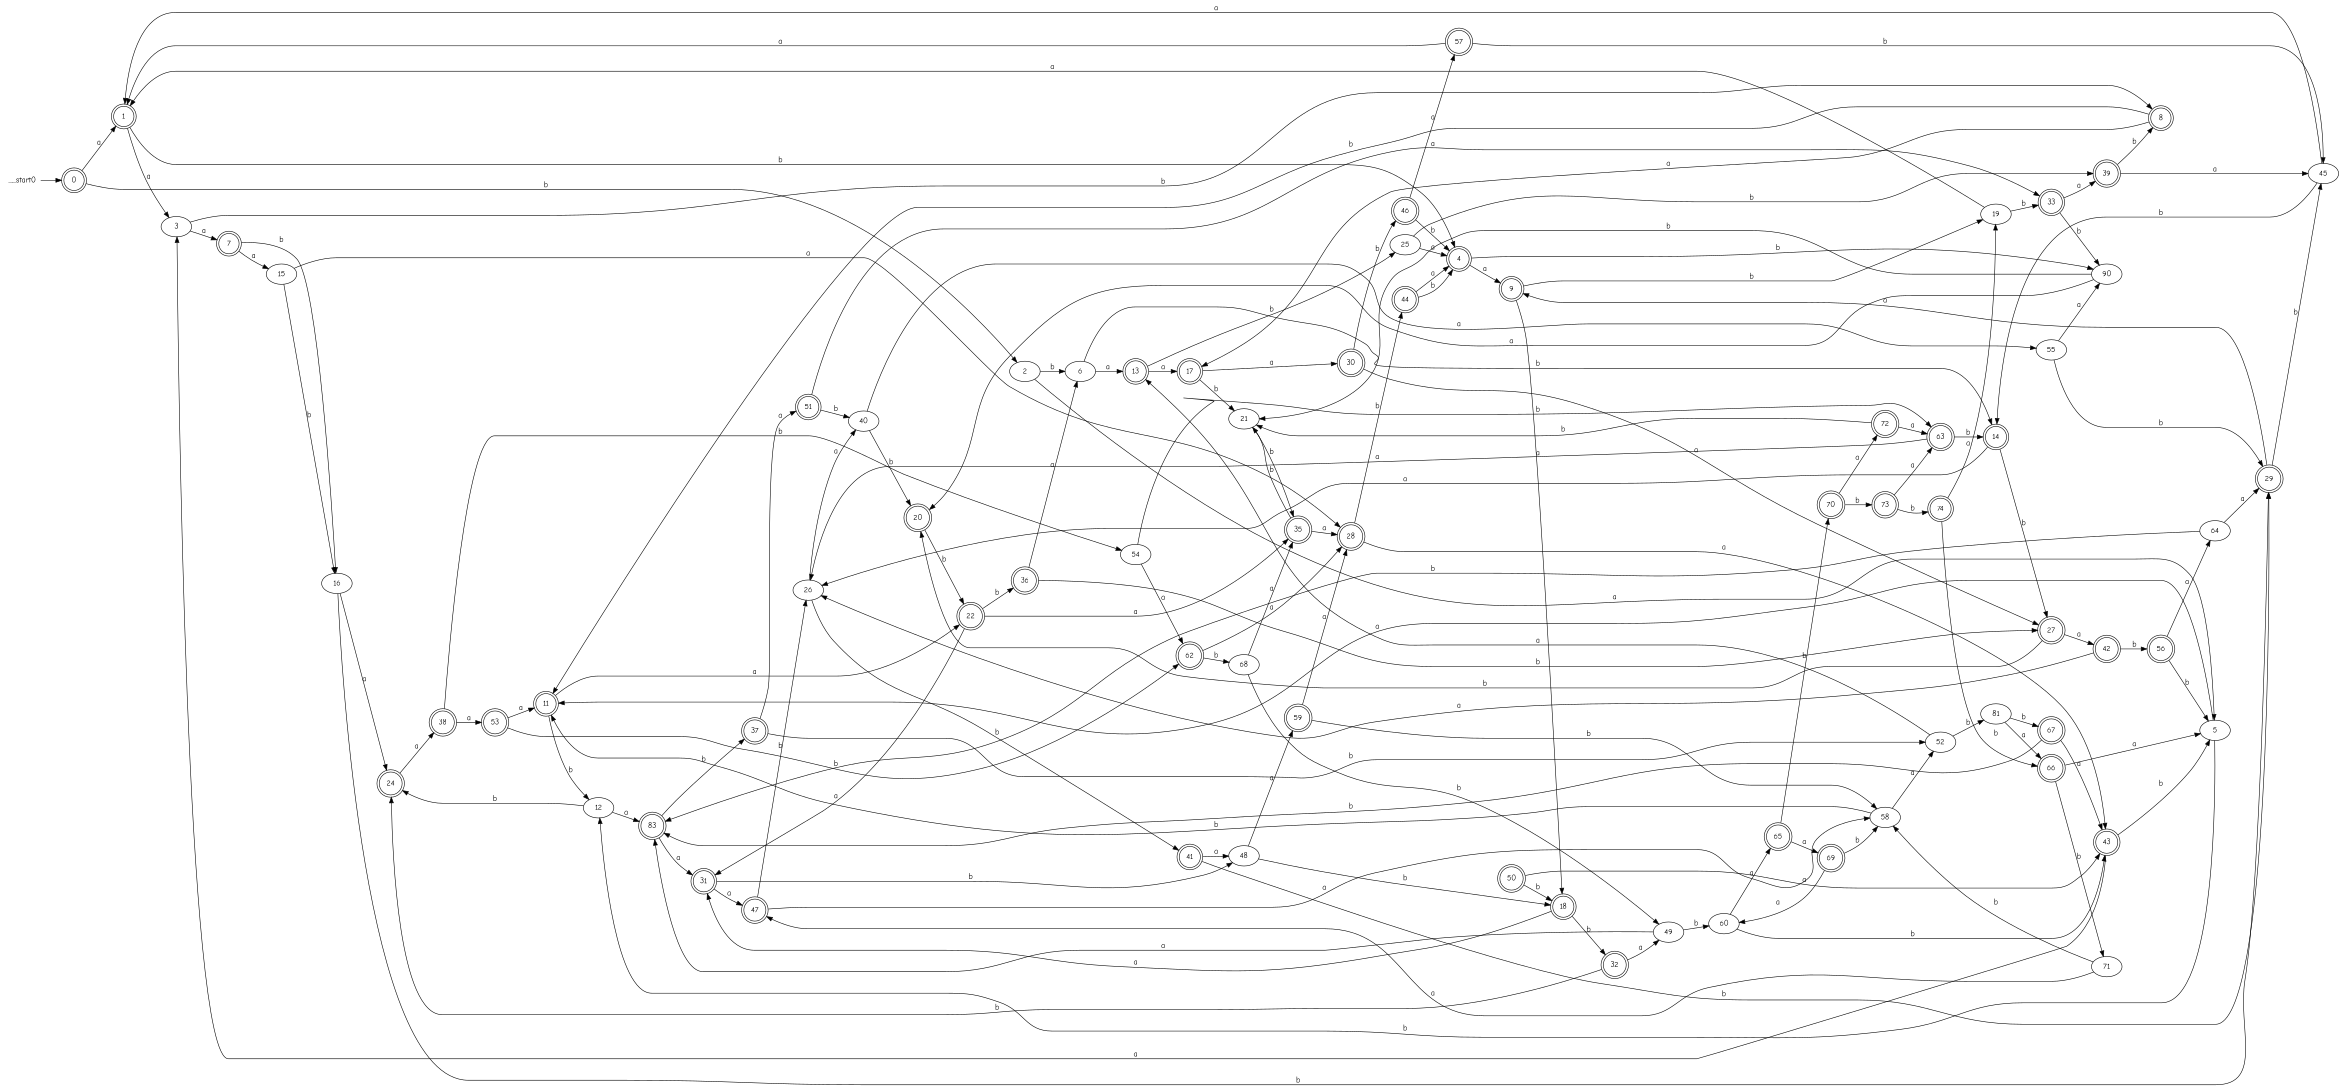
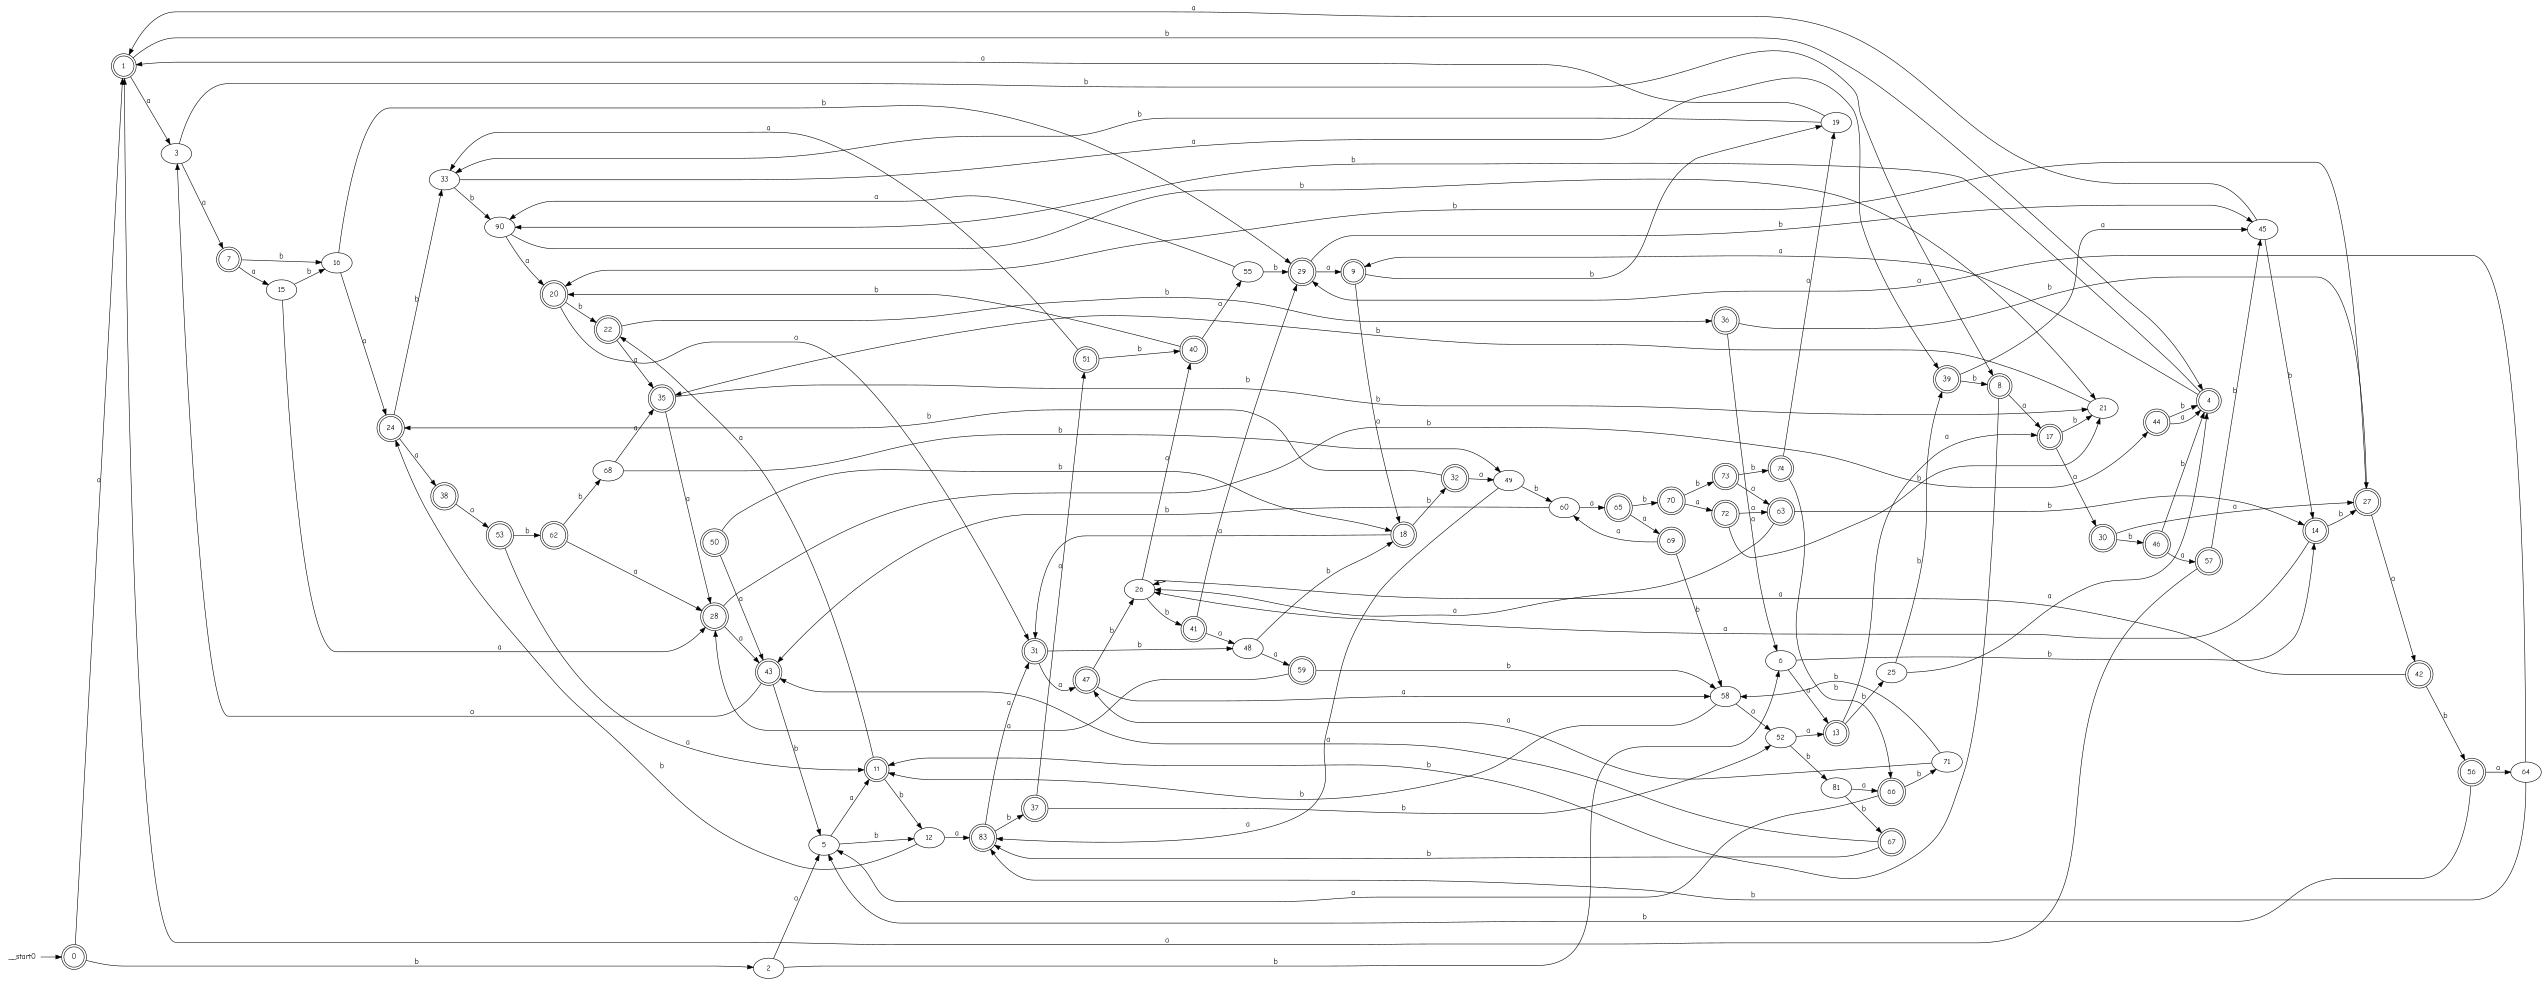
(2051, 202) -> (444, 180)
none -> (417, 305)
(864, 421) -> (1194, 350)
(1136, 555) -> none
(872, 768) -> (847, 369)
